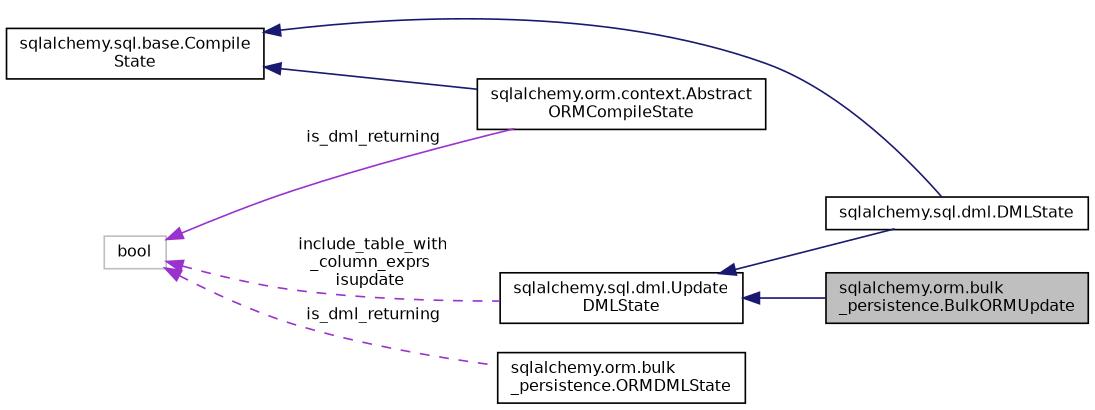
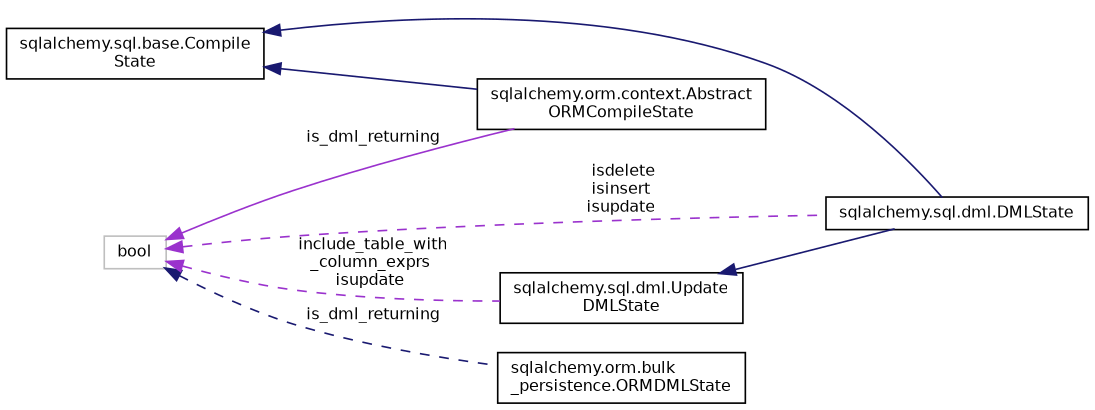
none -> (504, 225)
(957, 298) -> none
(334, 335) -> (334, 335)
